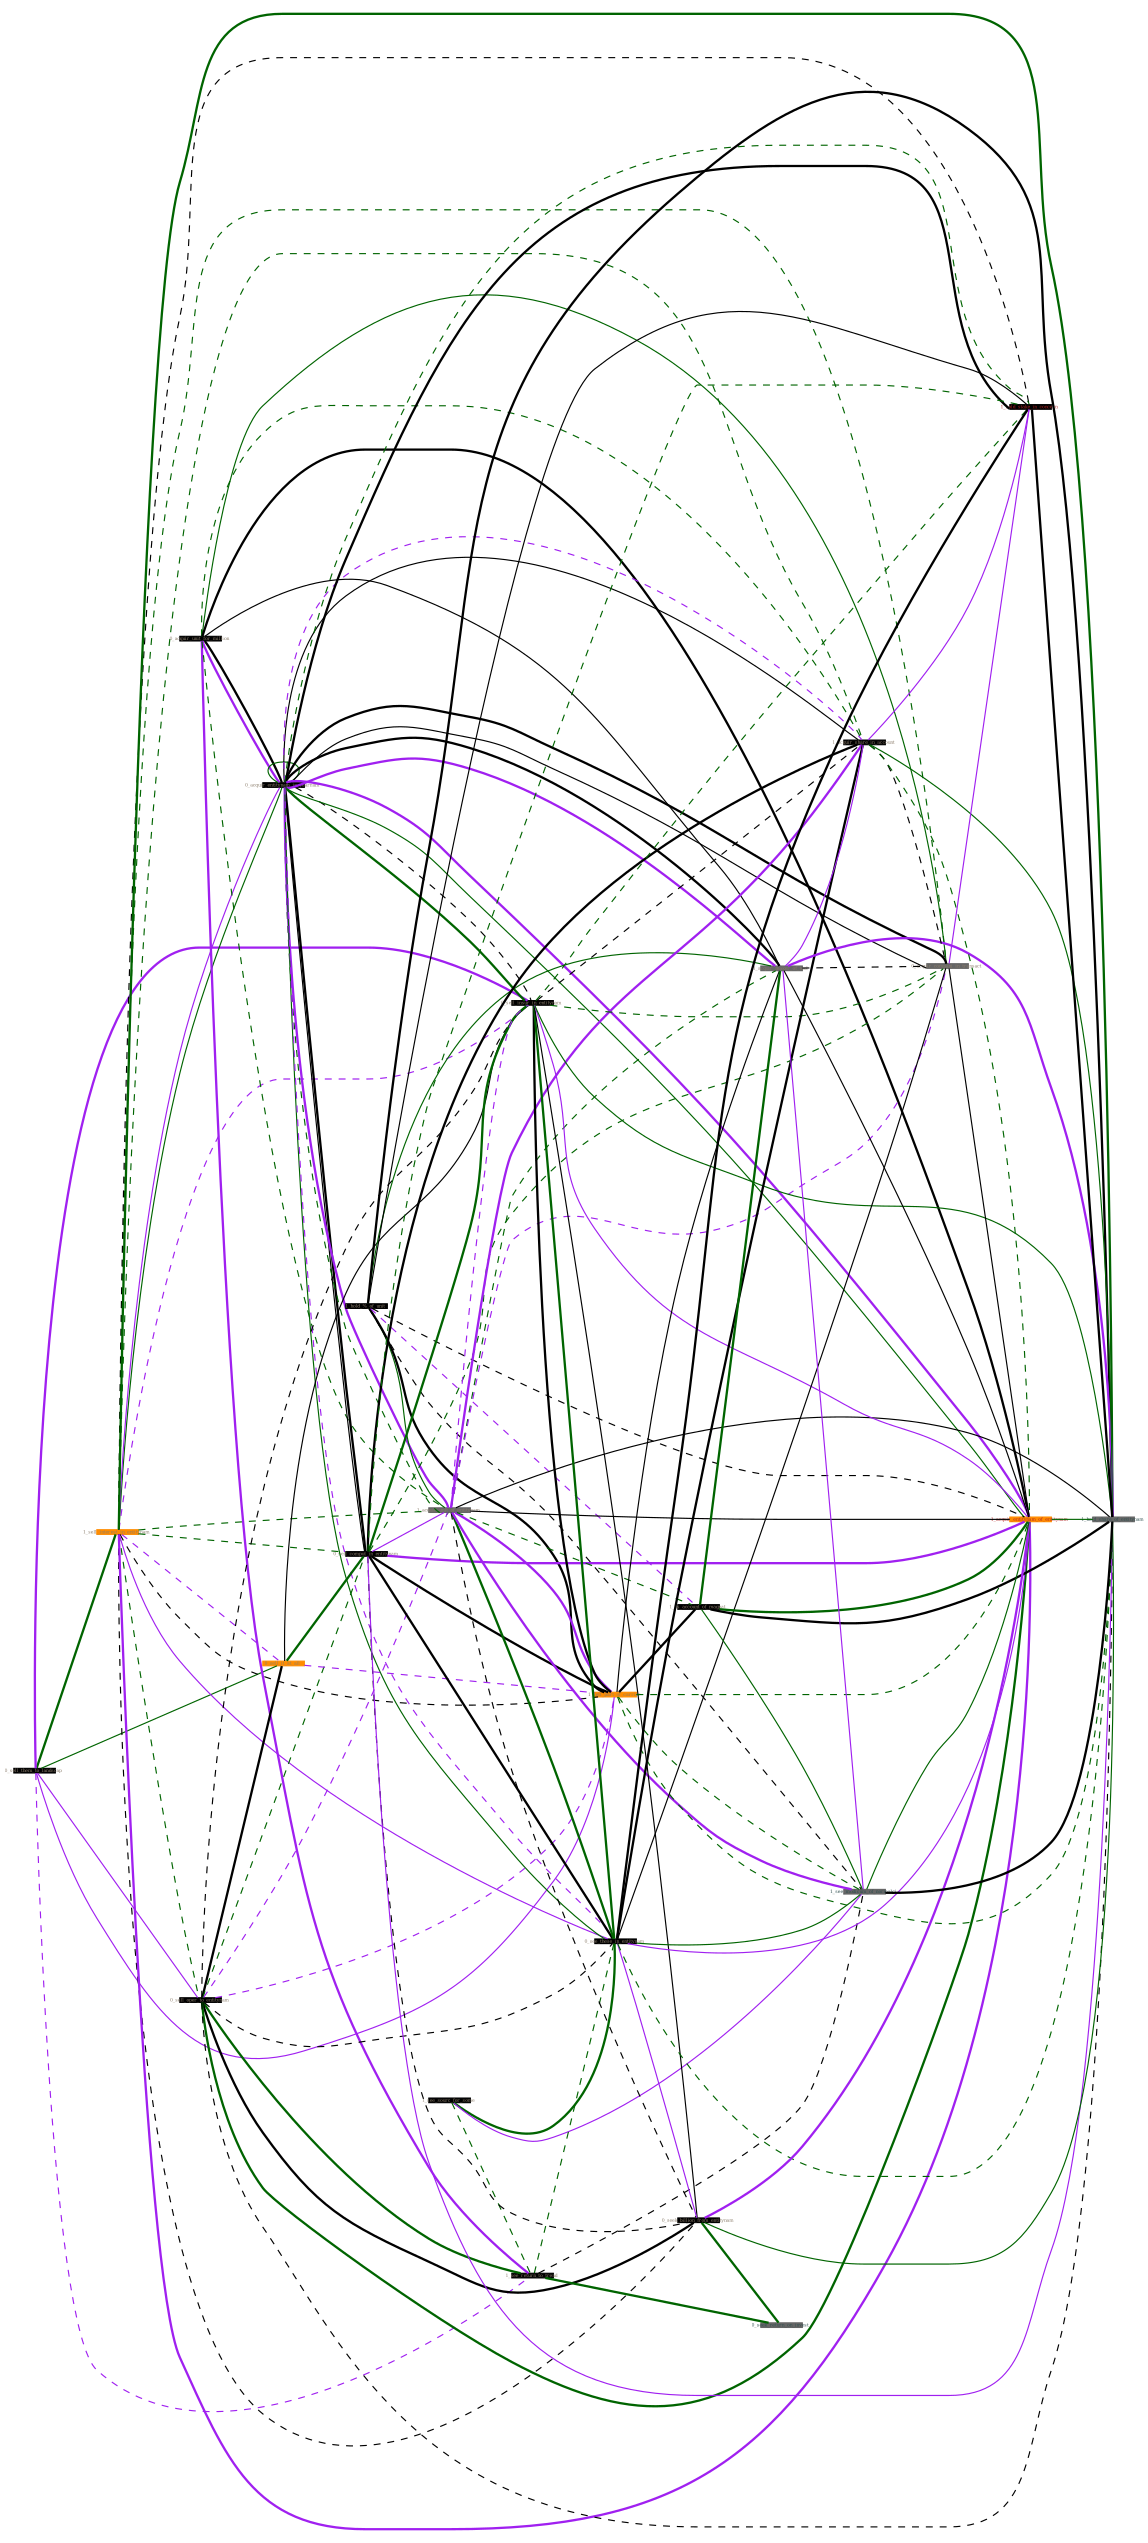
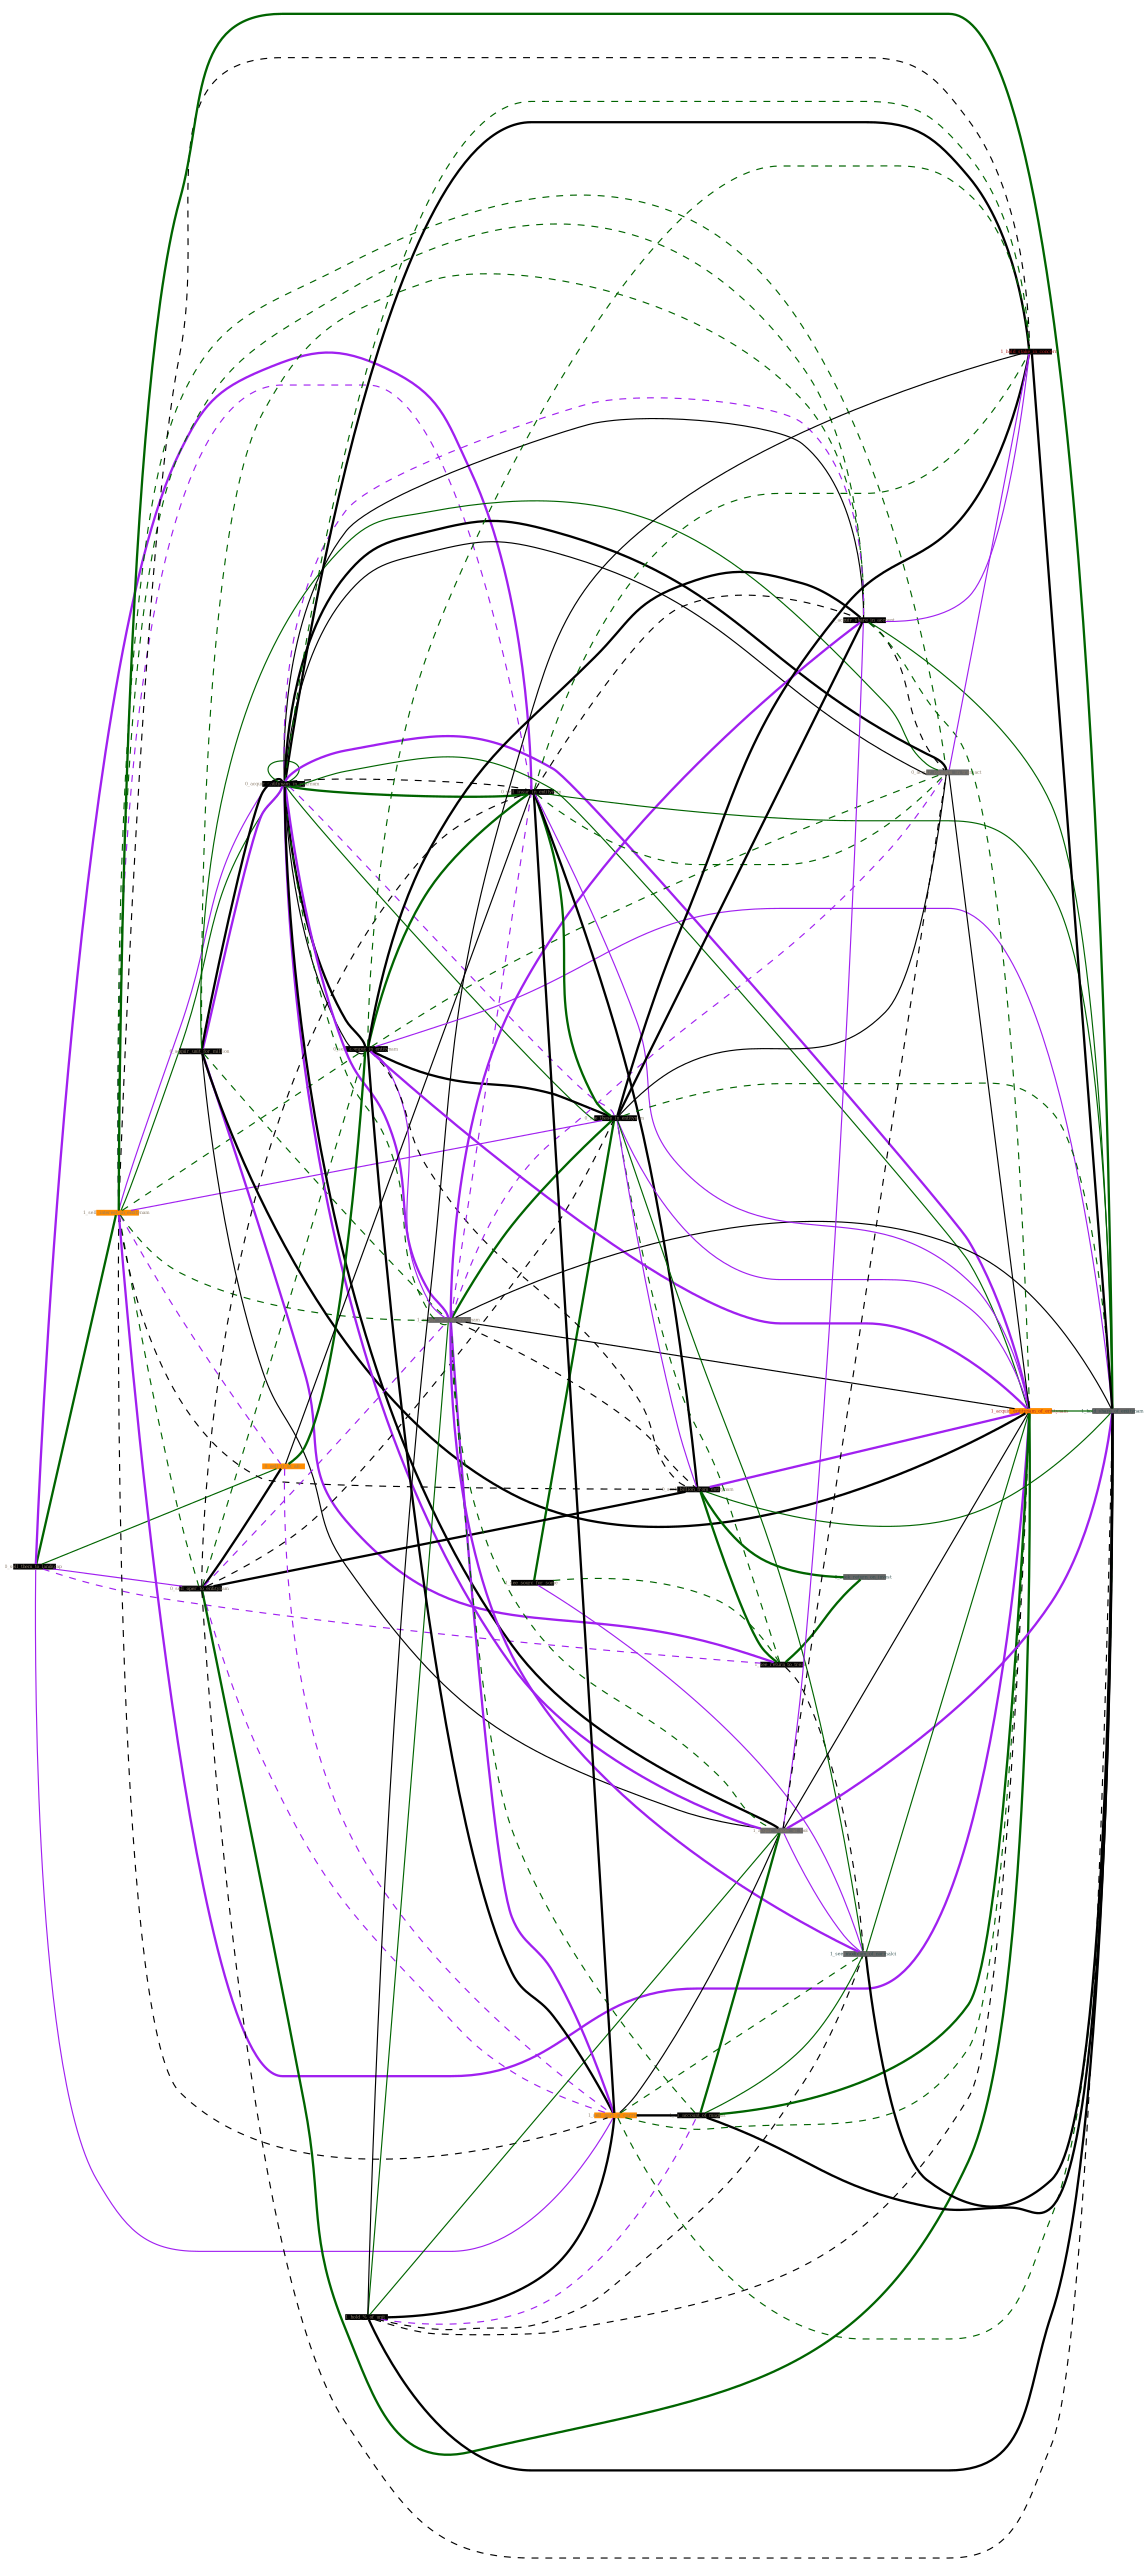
(631, 1640) -> (643, 1134)
(339, 2167) -> (732, 1581)
